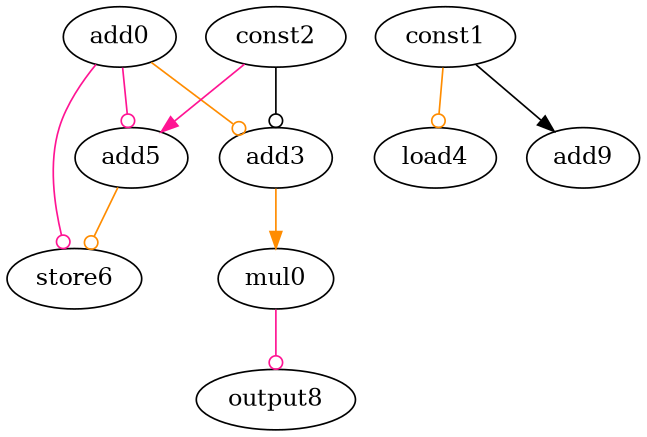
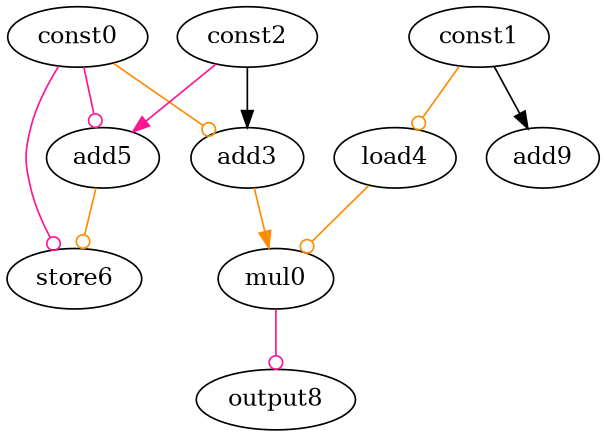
(120, 37) -> (78, 37)
(276, 91) -> (247, 89)
none -> (340, 214)
